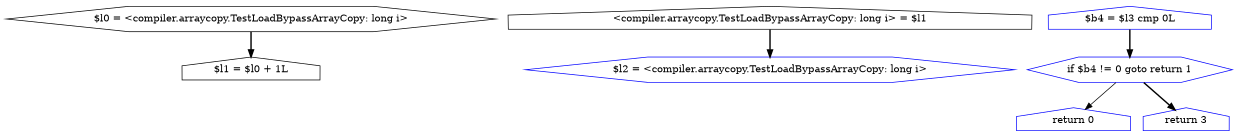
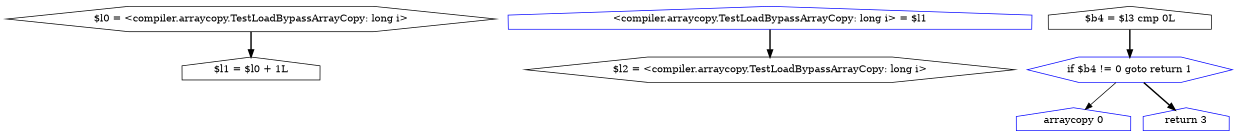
(770, 19) -> (770, 19)
(1130, 19) -> (1130, 19)
(770, 70) -> (770, 70)
(1074, 120) -> (1074, 120)
